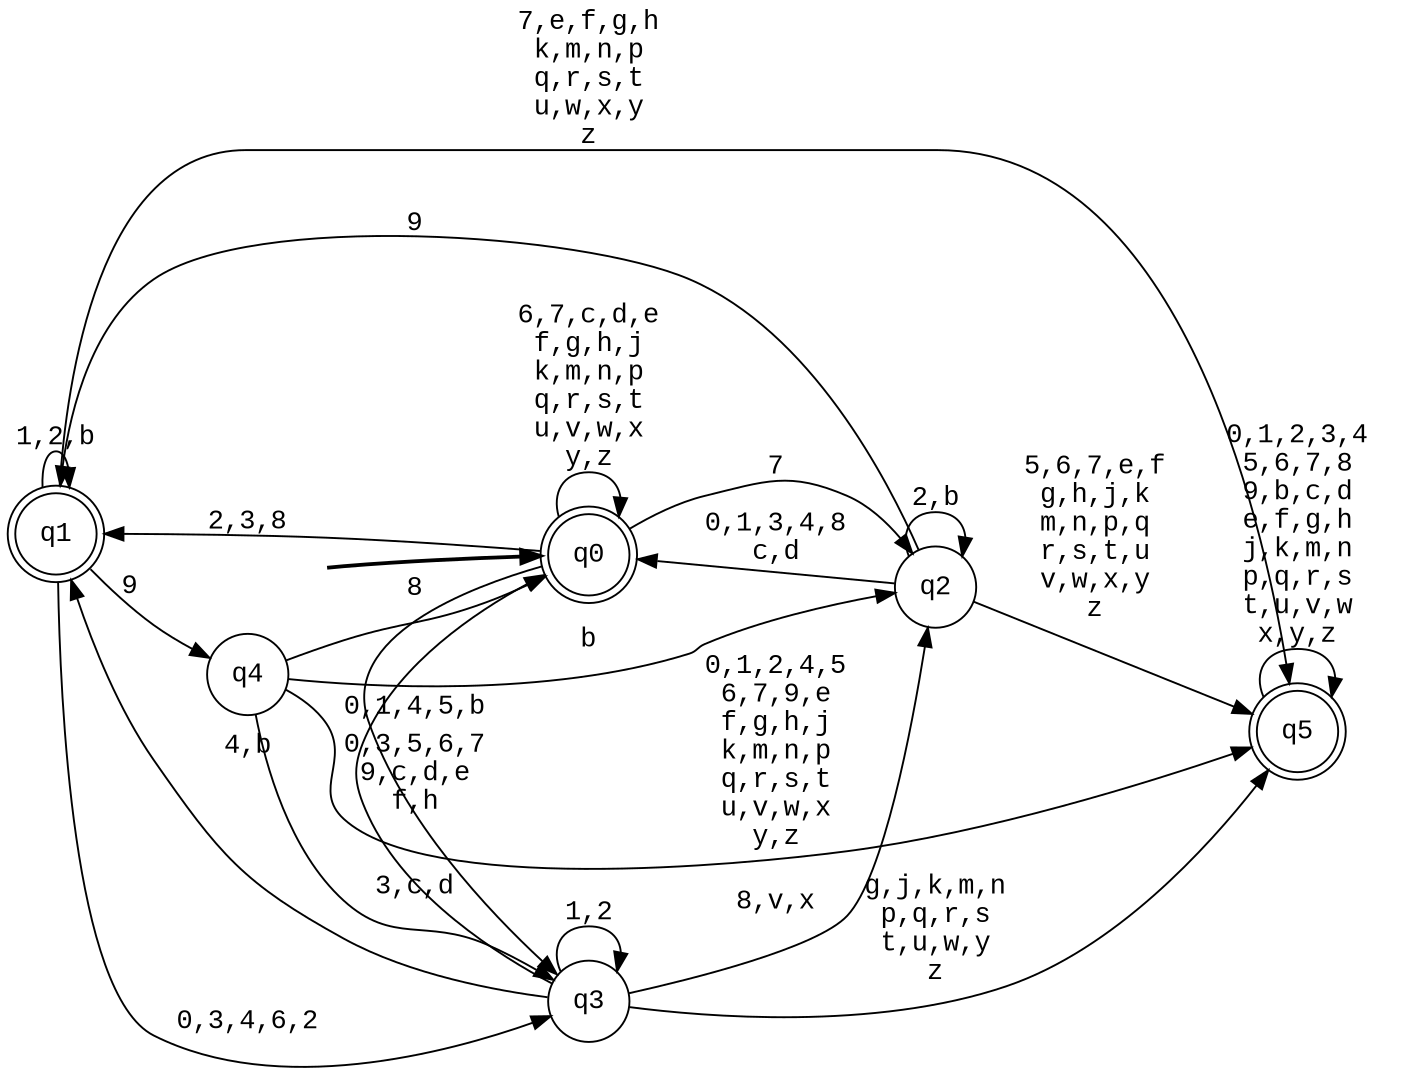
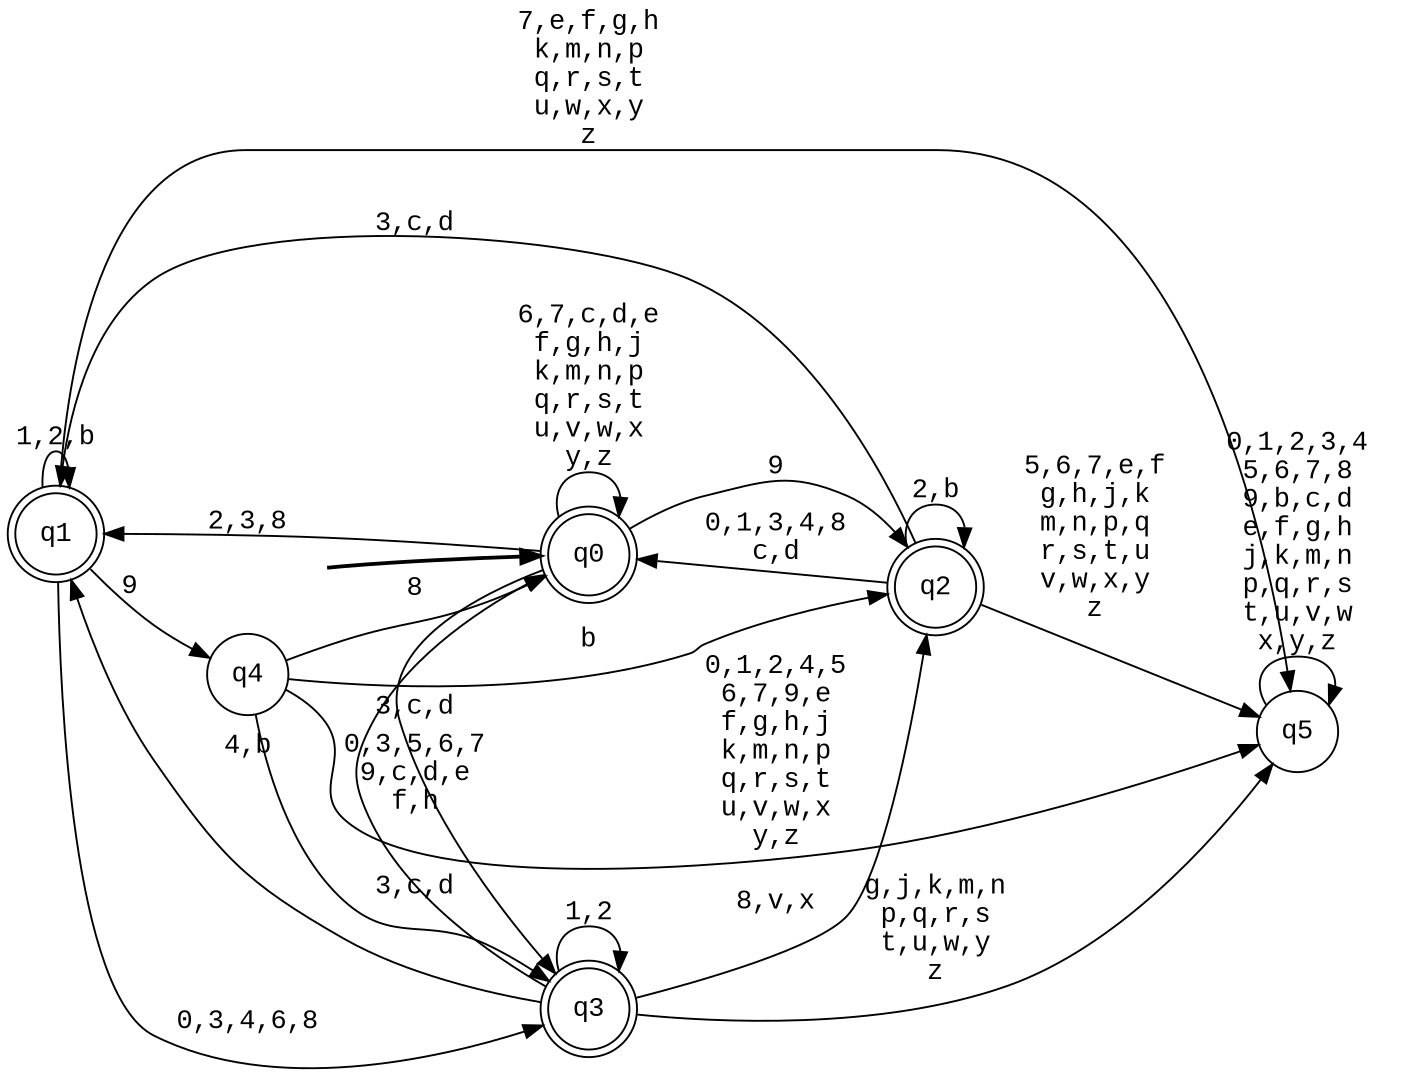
(415, 223) -> (415, 223)
(776, 466) -> (776, 466)
(936, 587) -> (936, 587)
(415, 707) -> (415, 707)
(1298, 732) -> (1298, 732)
(589, 1001) -> (589, 1009)
(248, 1021) -> (248, 1021)
